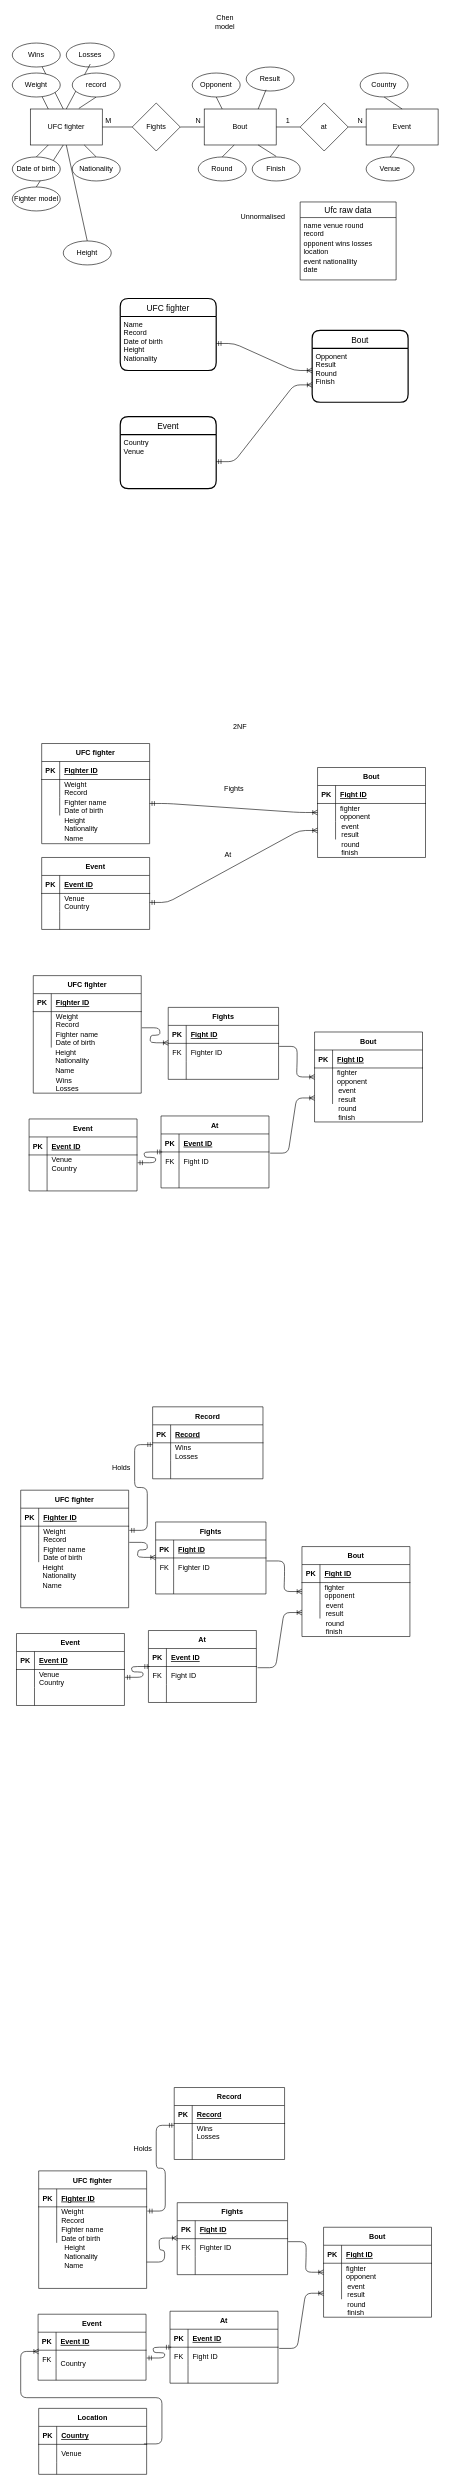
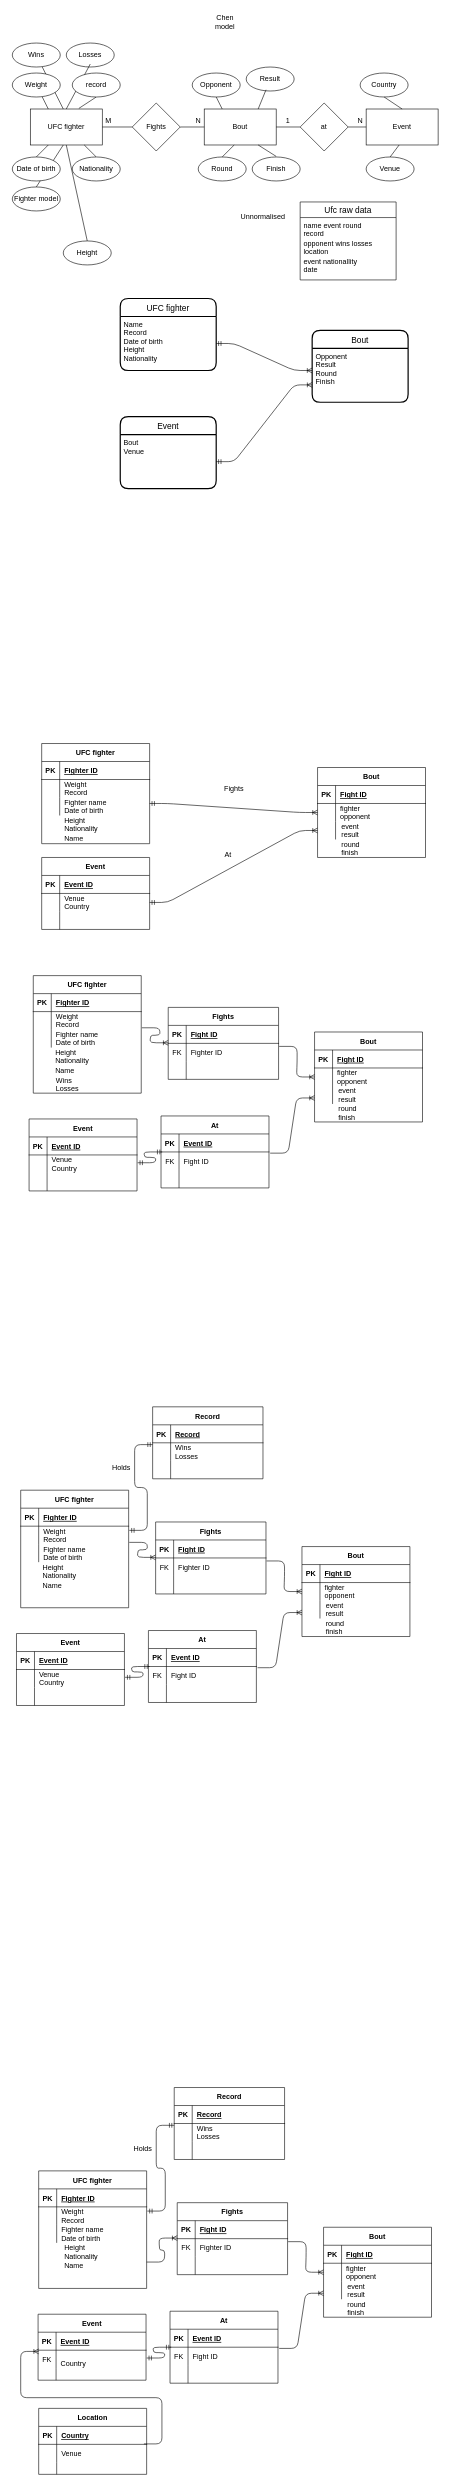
(334, 225) -> (334, 225)
(138, 442) -> (132, 442)
(240, 727) -> none
